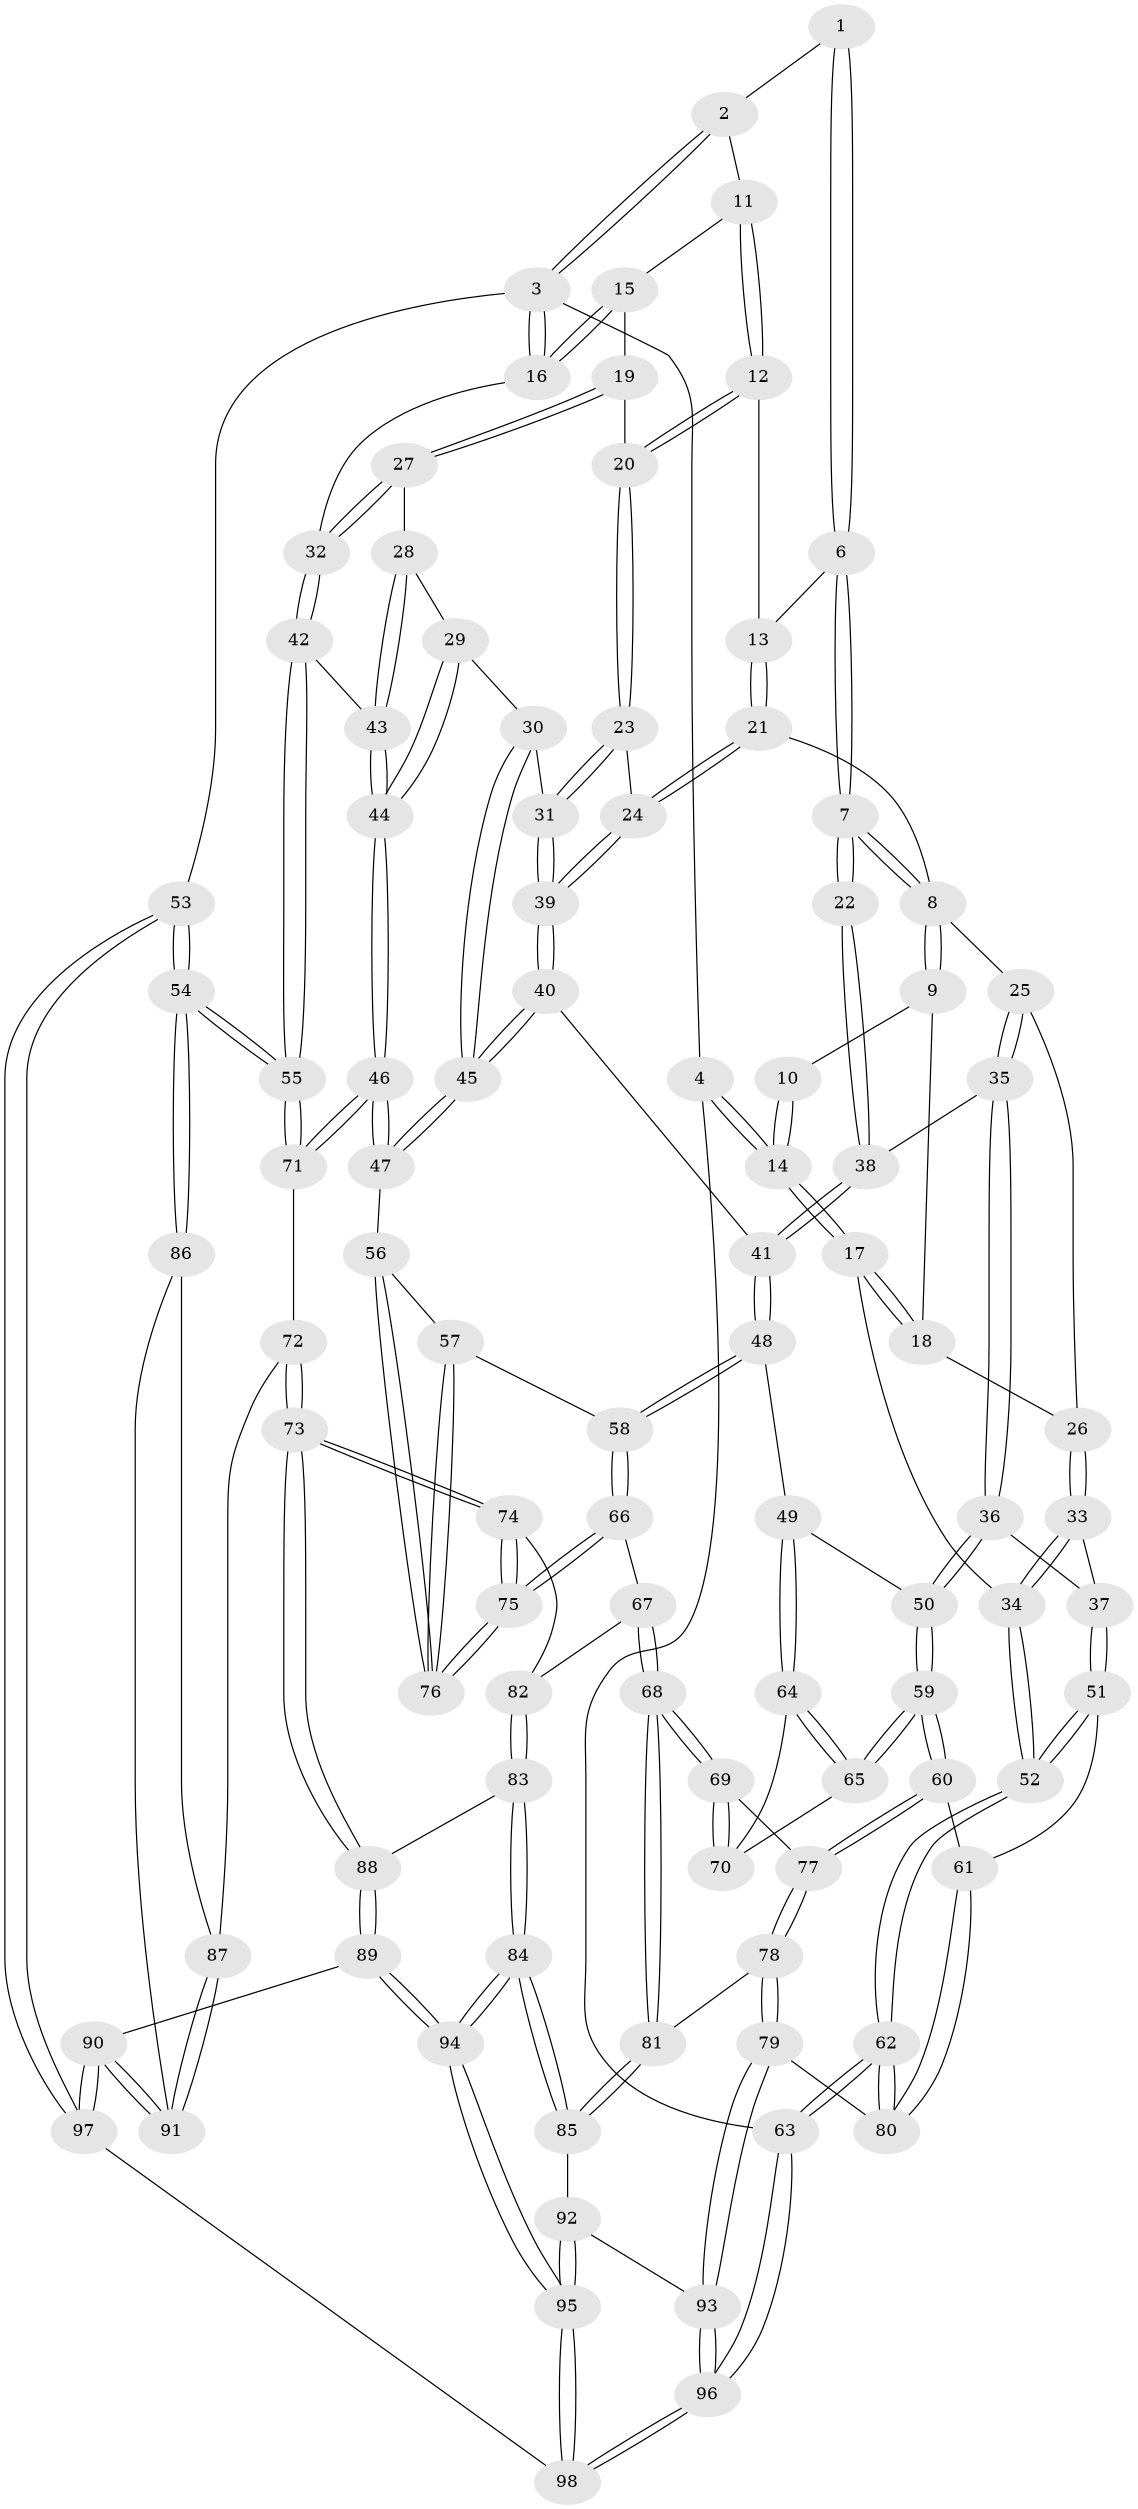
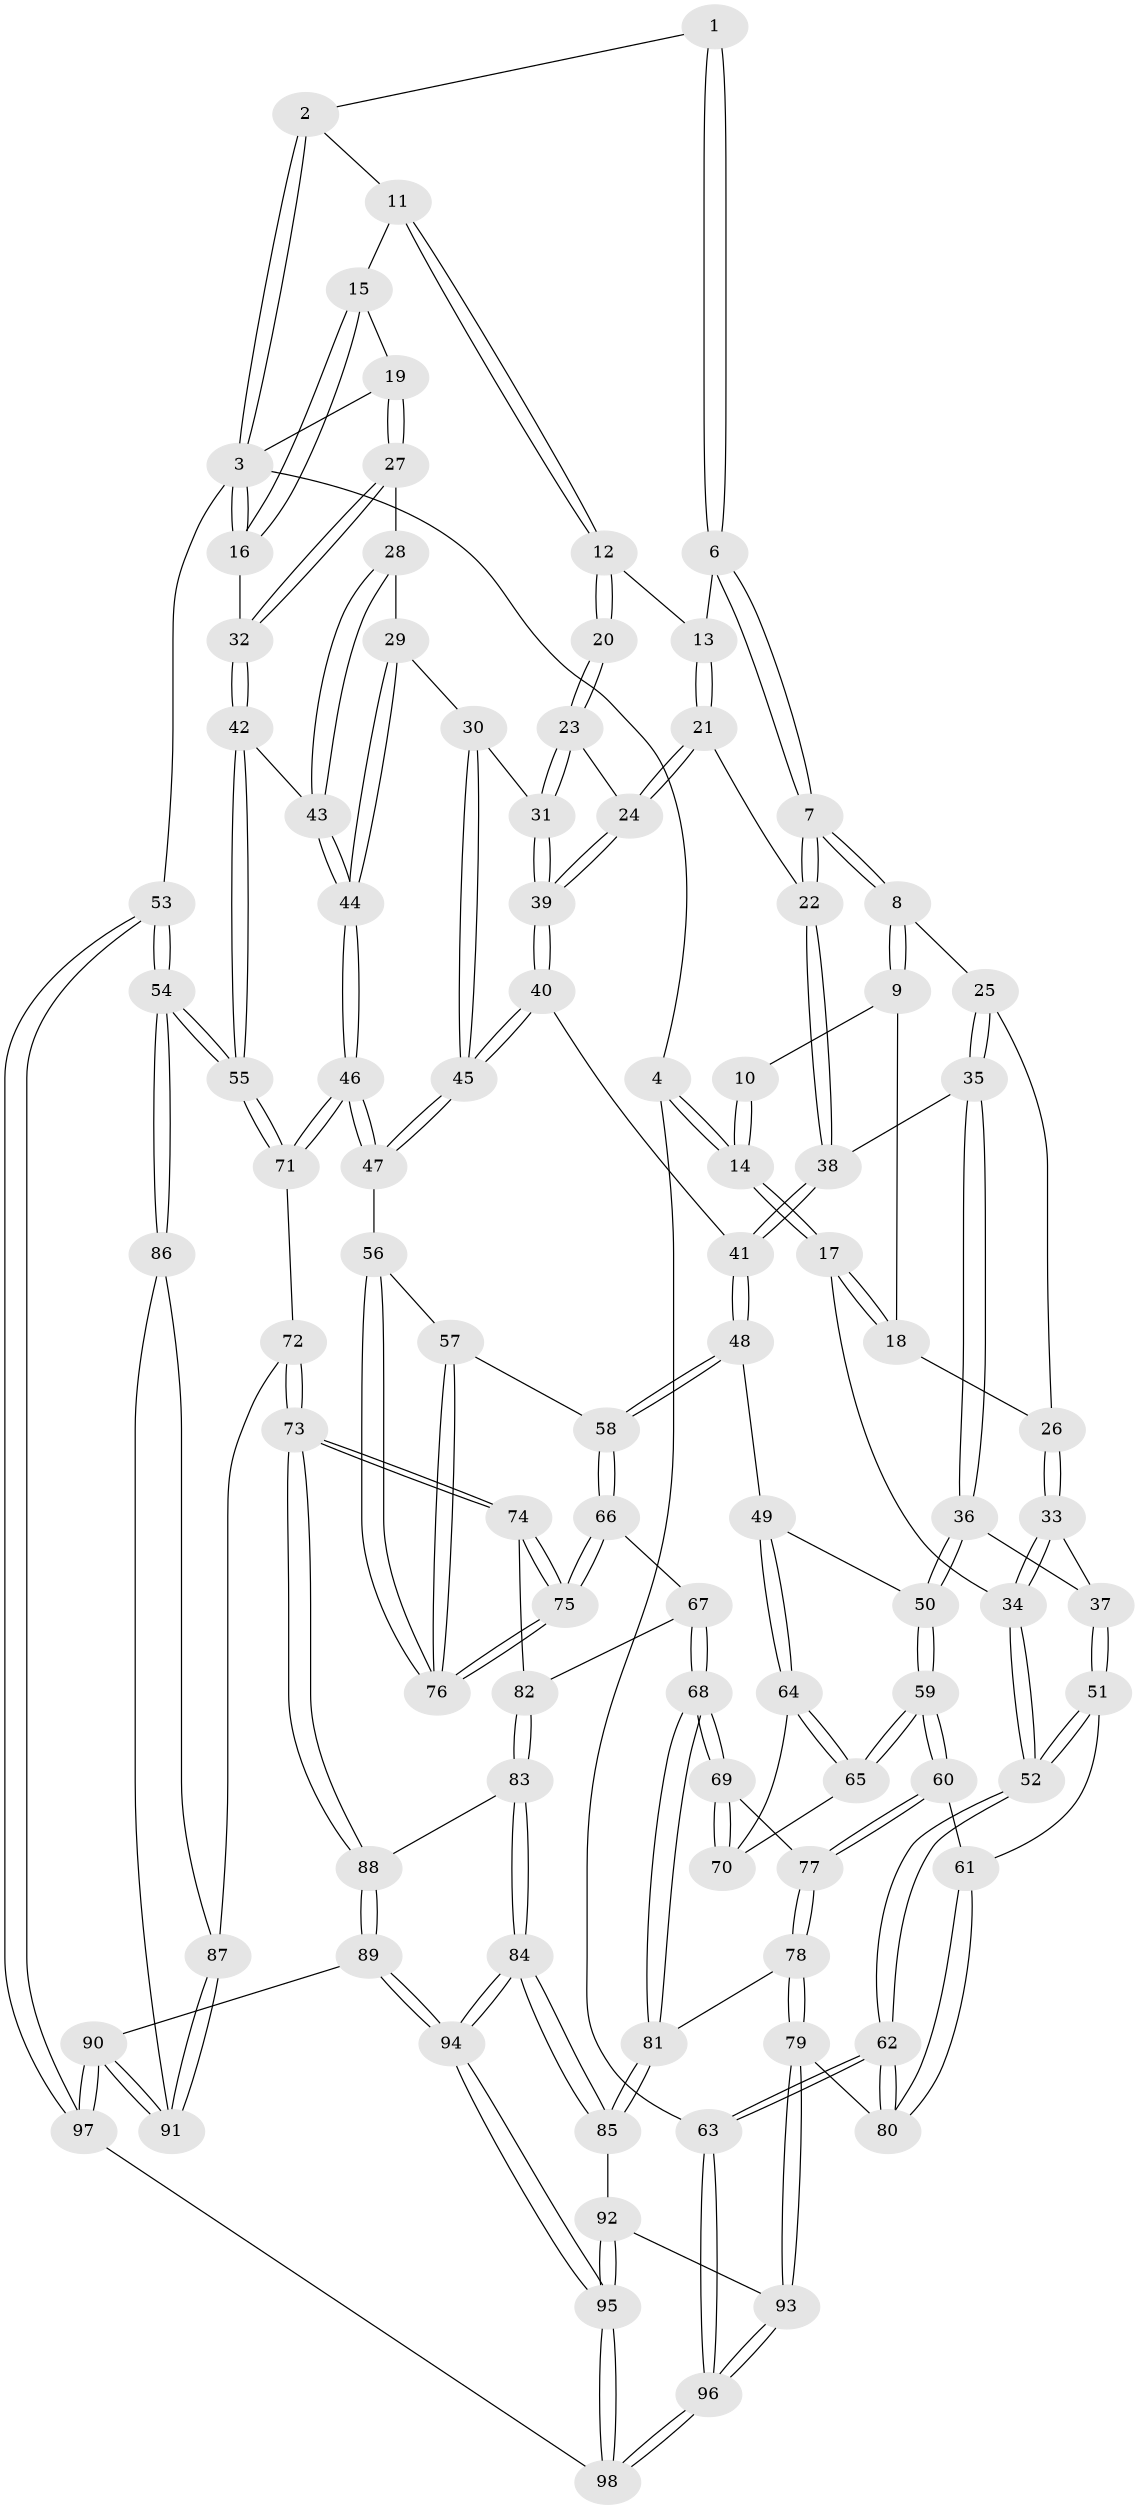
(625, 422) -> (315, 423)
(882, 788) -> (754, 818)
